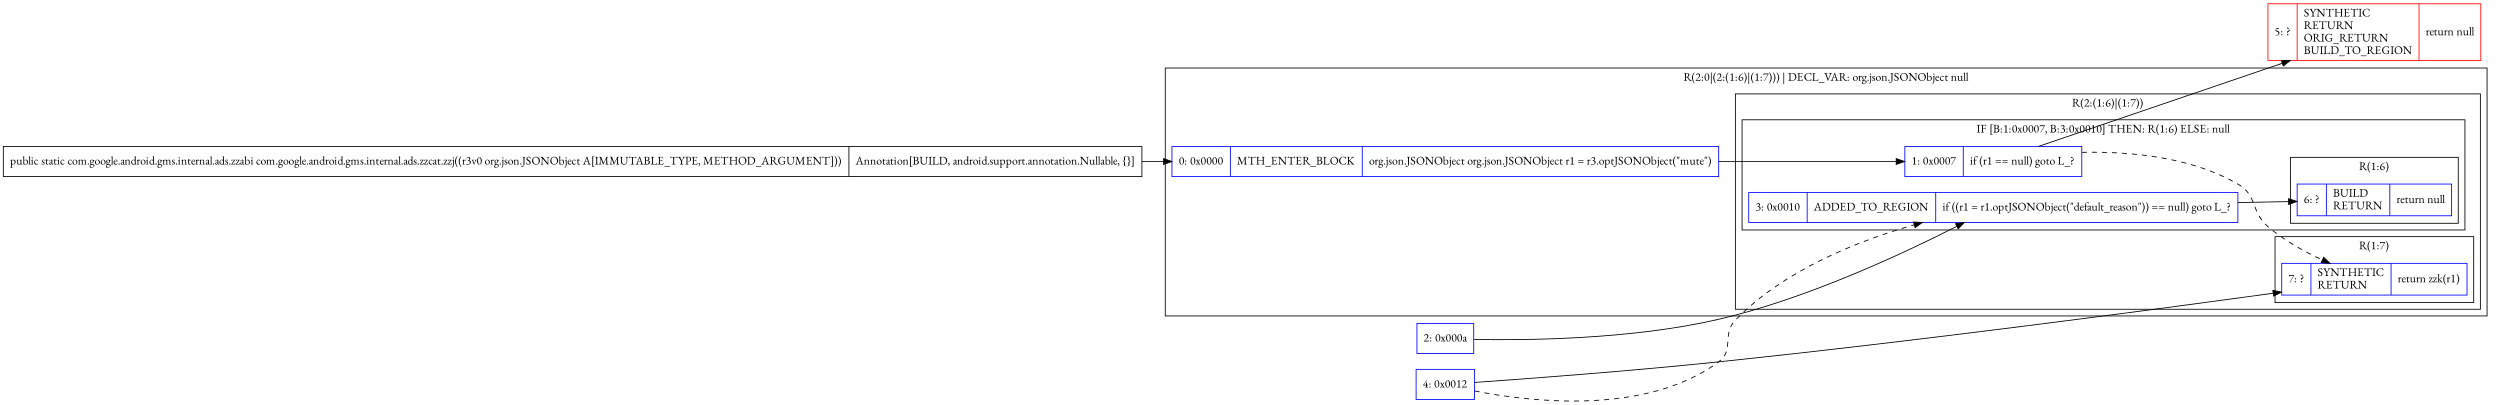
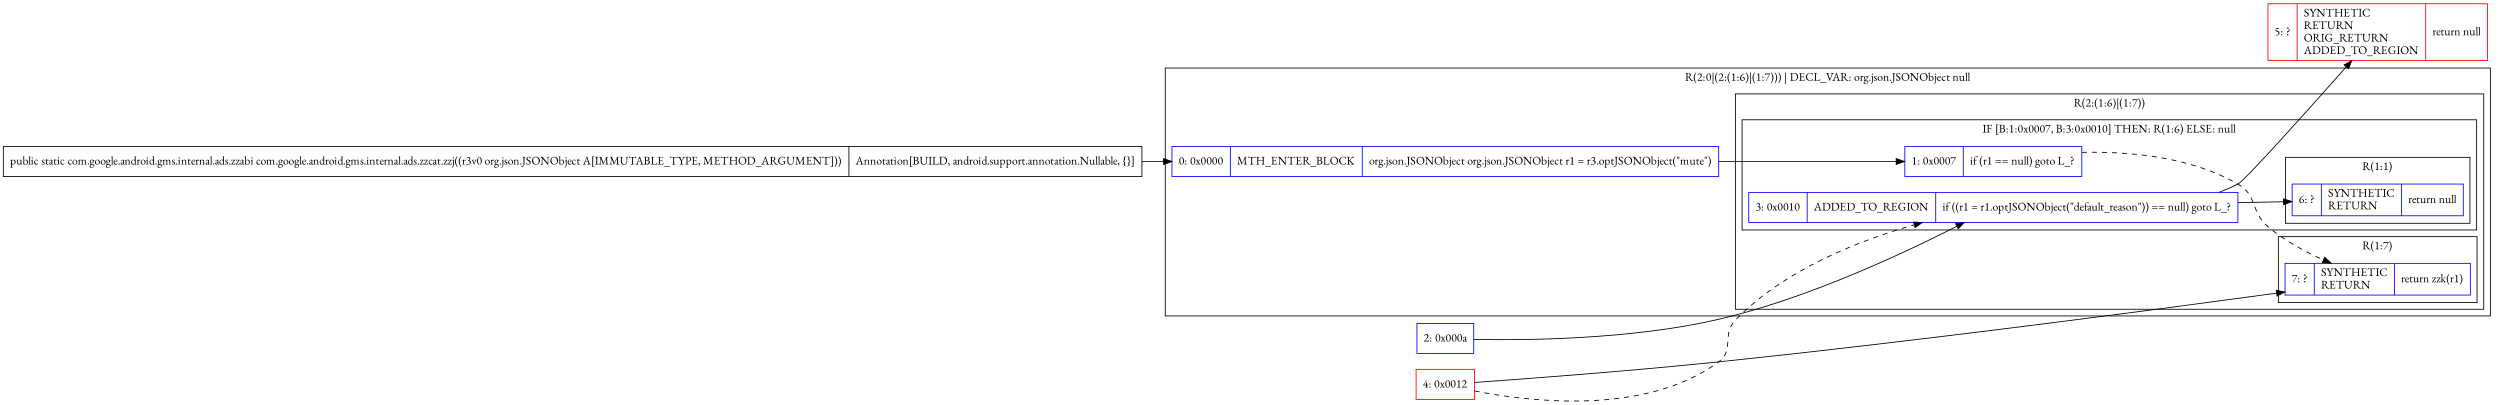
(2358, 51) -> (2361, 51)
(2160, 105) -> (2286, 134)
(2374, 167) -> (2378, 167)
(2351, 193) -> (2361, 193)
(1445, 384) -> (1445, 384)
